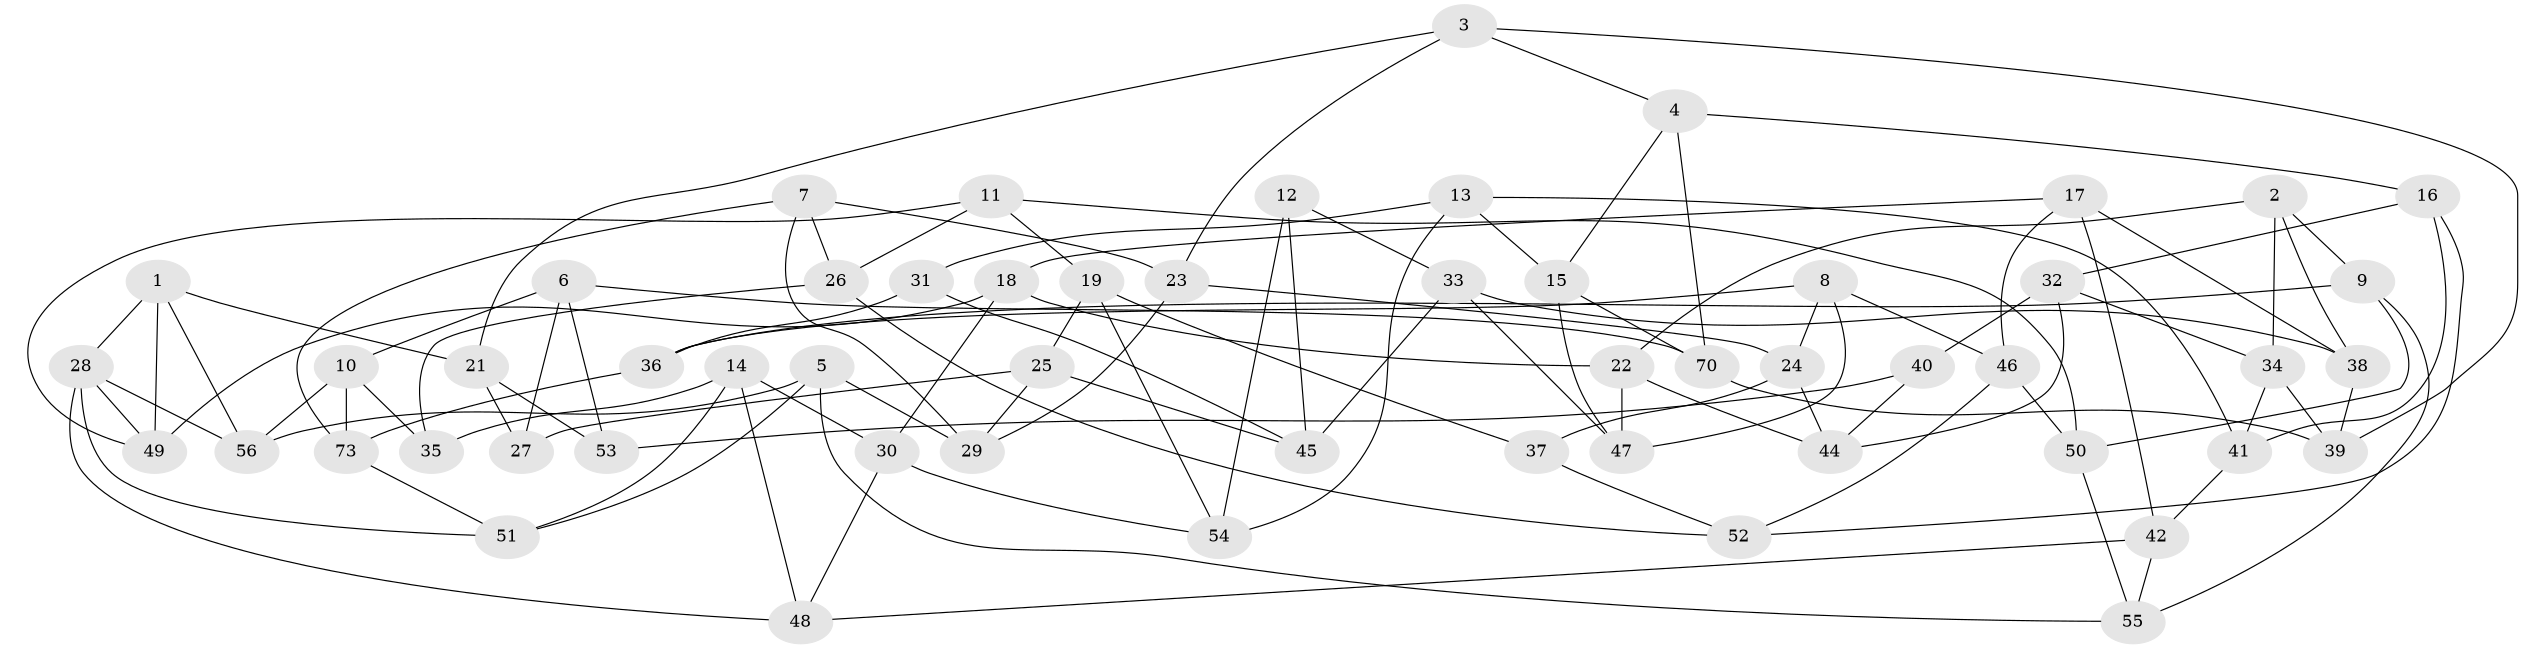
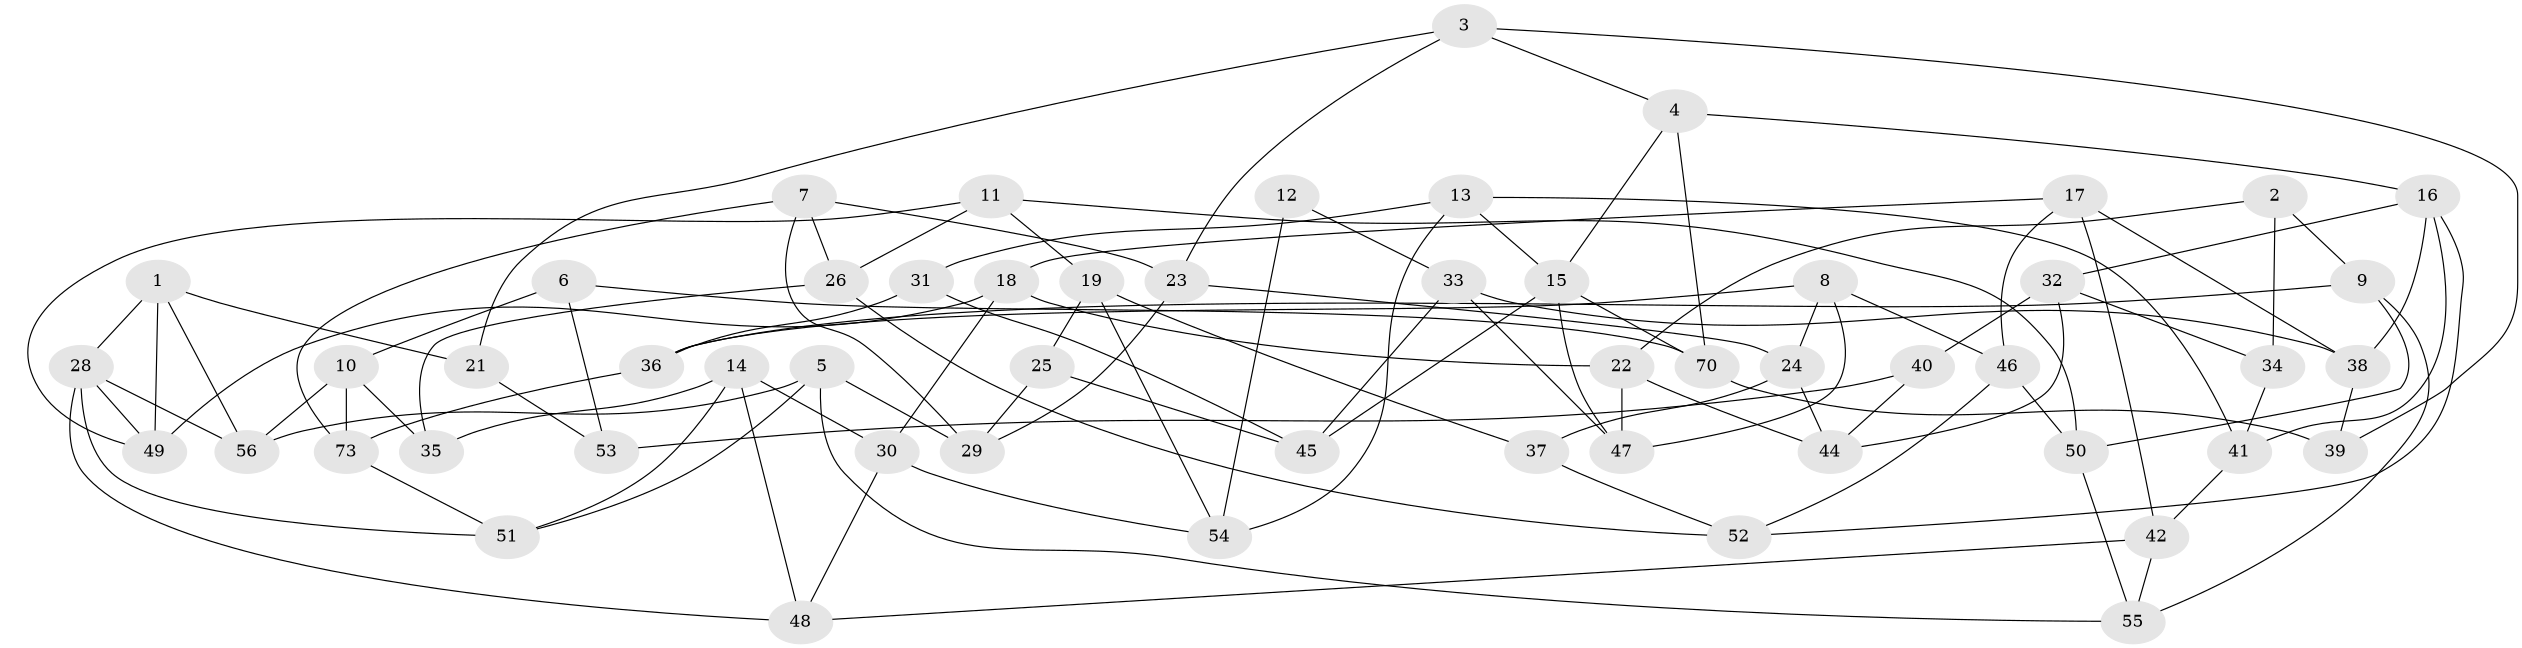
(2308, 277) -> (2411, 288)
(1297, 324) -> (1427, 370)
(2299, 403) -> none
(521, 452) -> none
